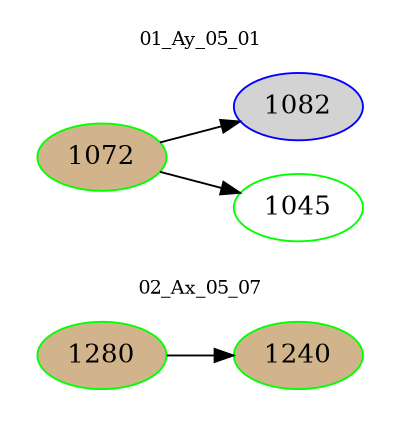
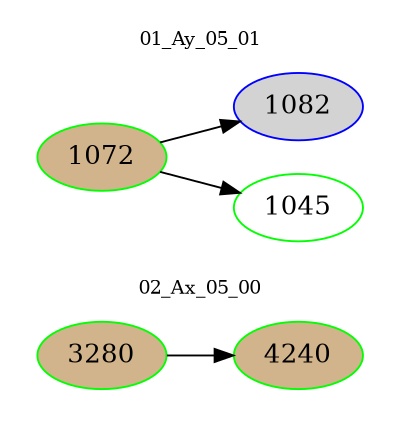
(200, 289) -> (200, 289)
(102, 355) -> (102, 355)
(298, 355) -> (298, 355)
